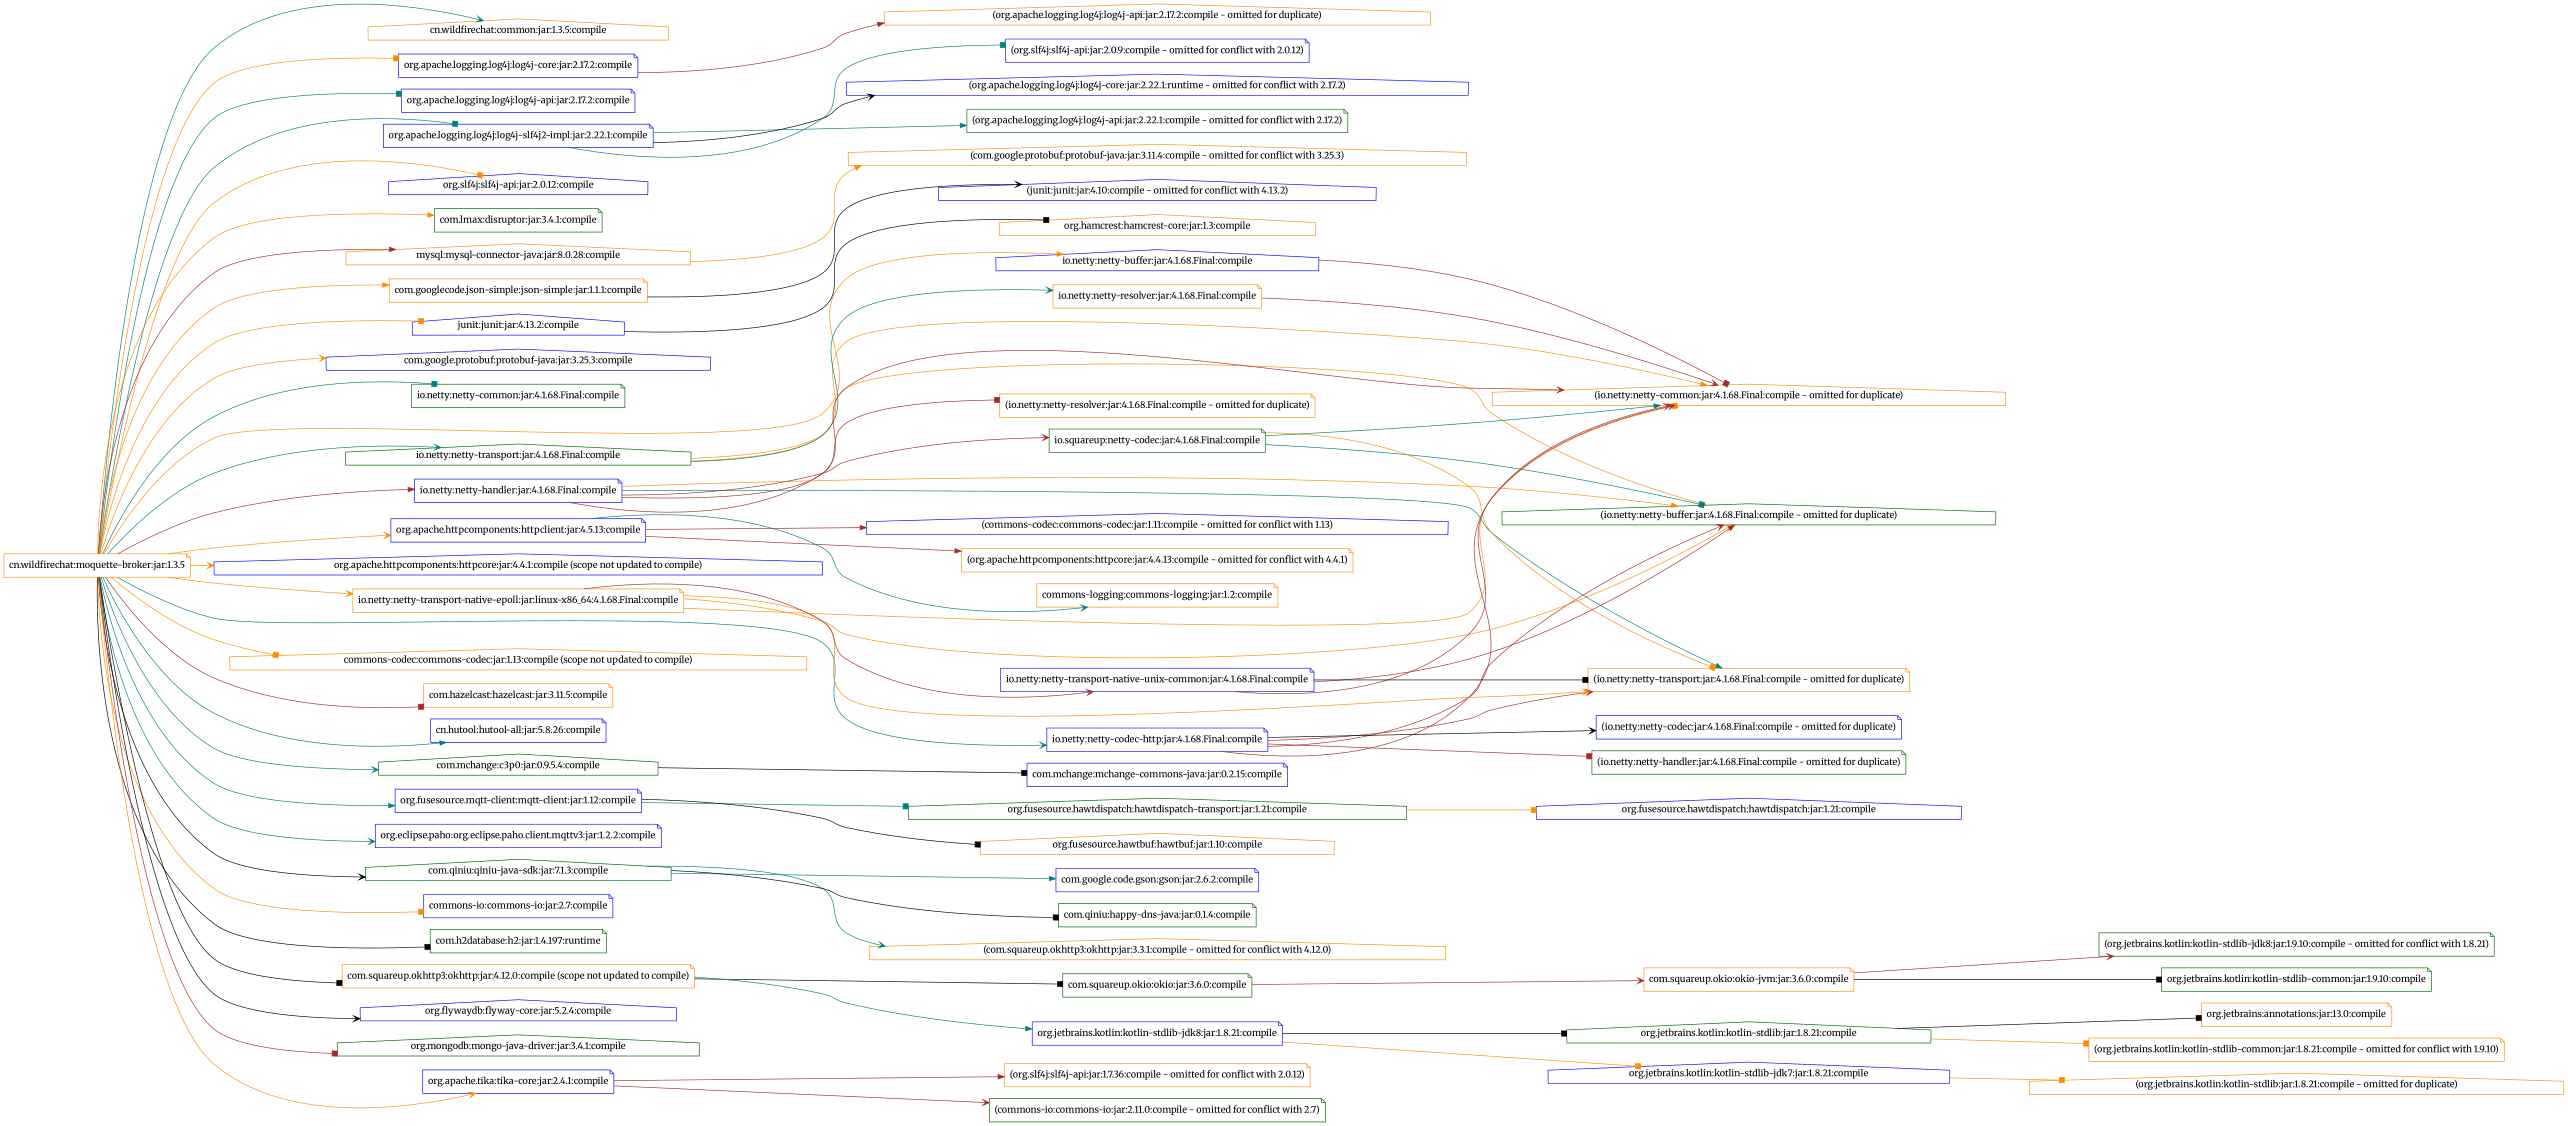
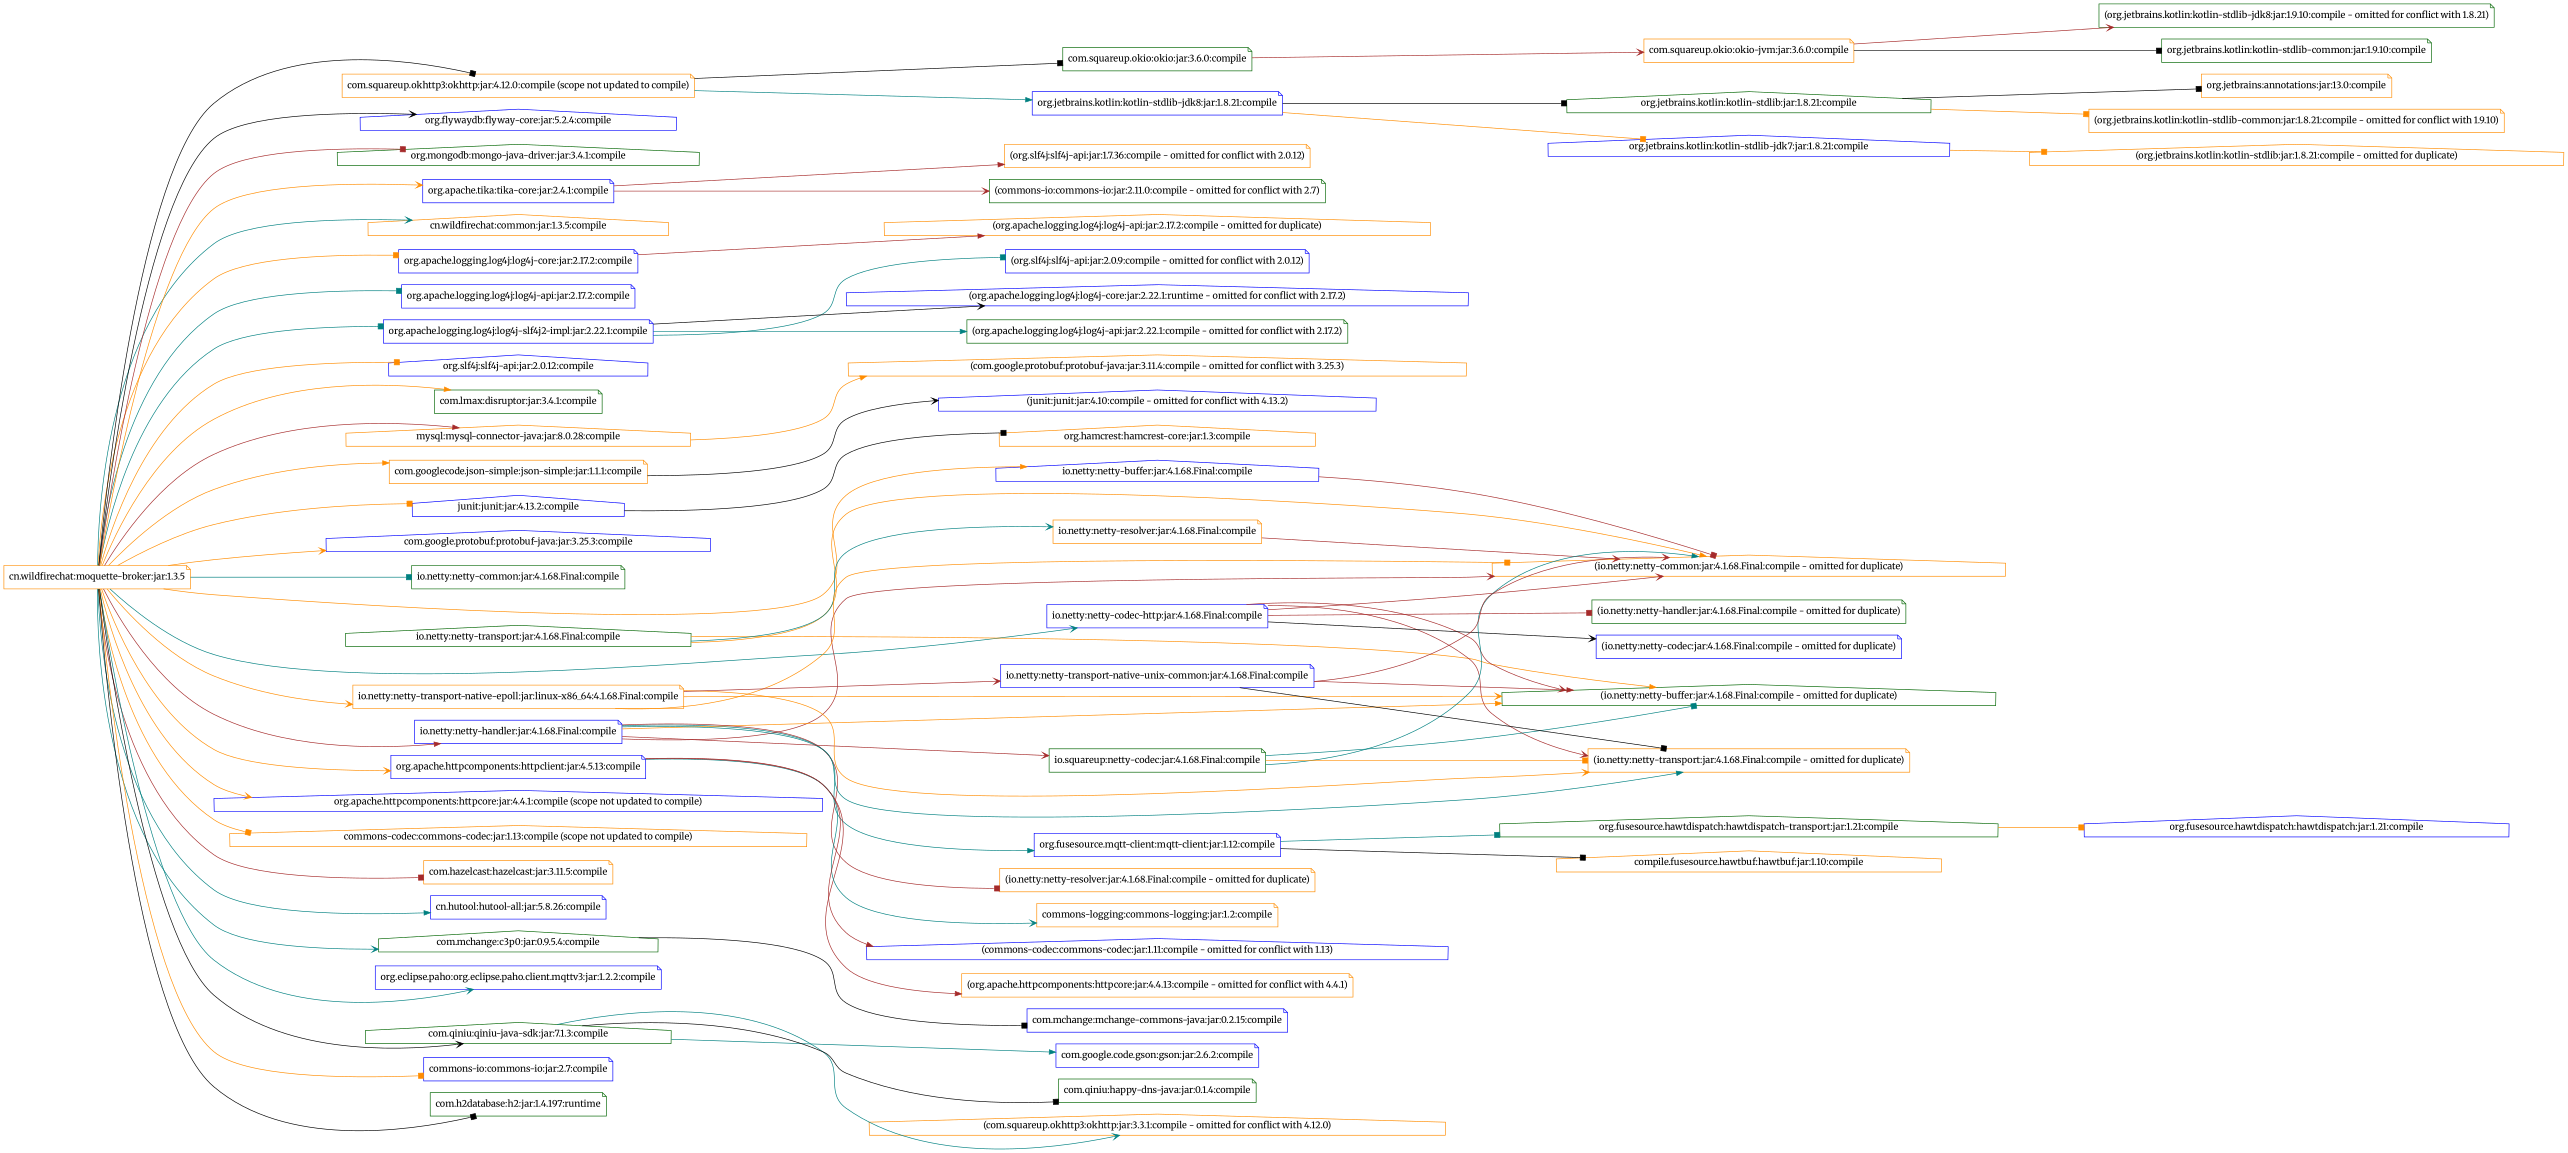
(257, 460) -> none
(189, 763) -> (853, 828)
(1157, 845) -> (1749, 863)
